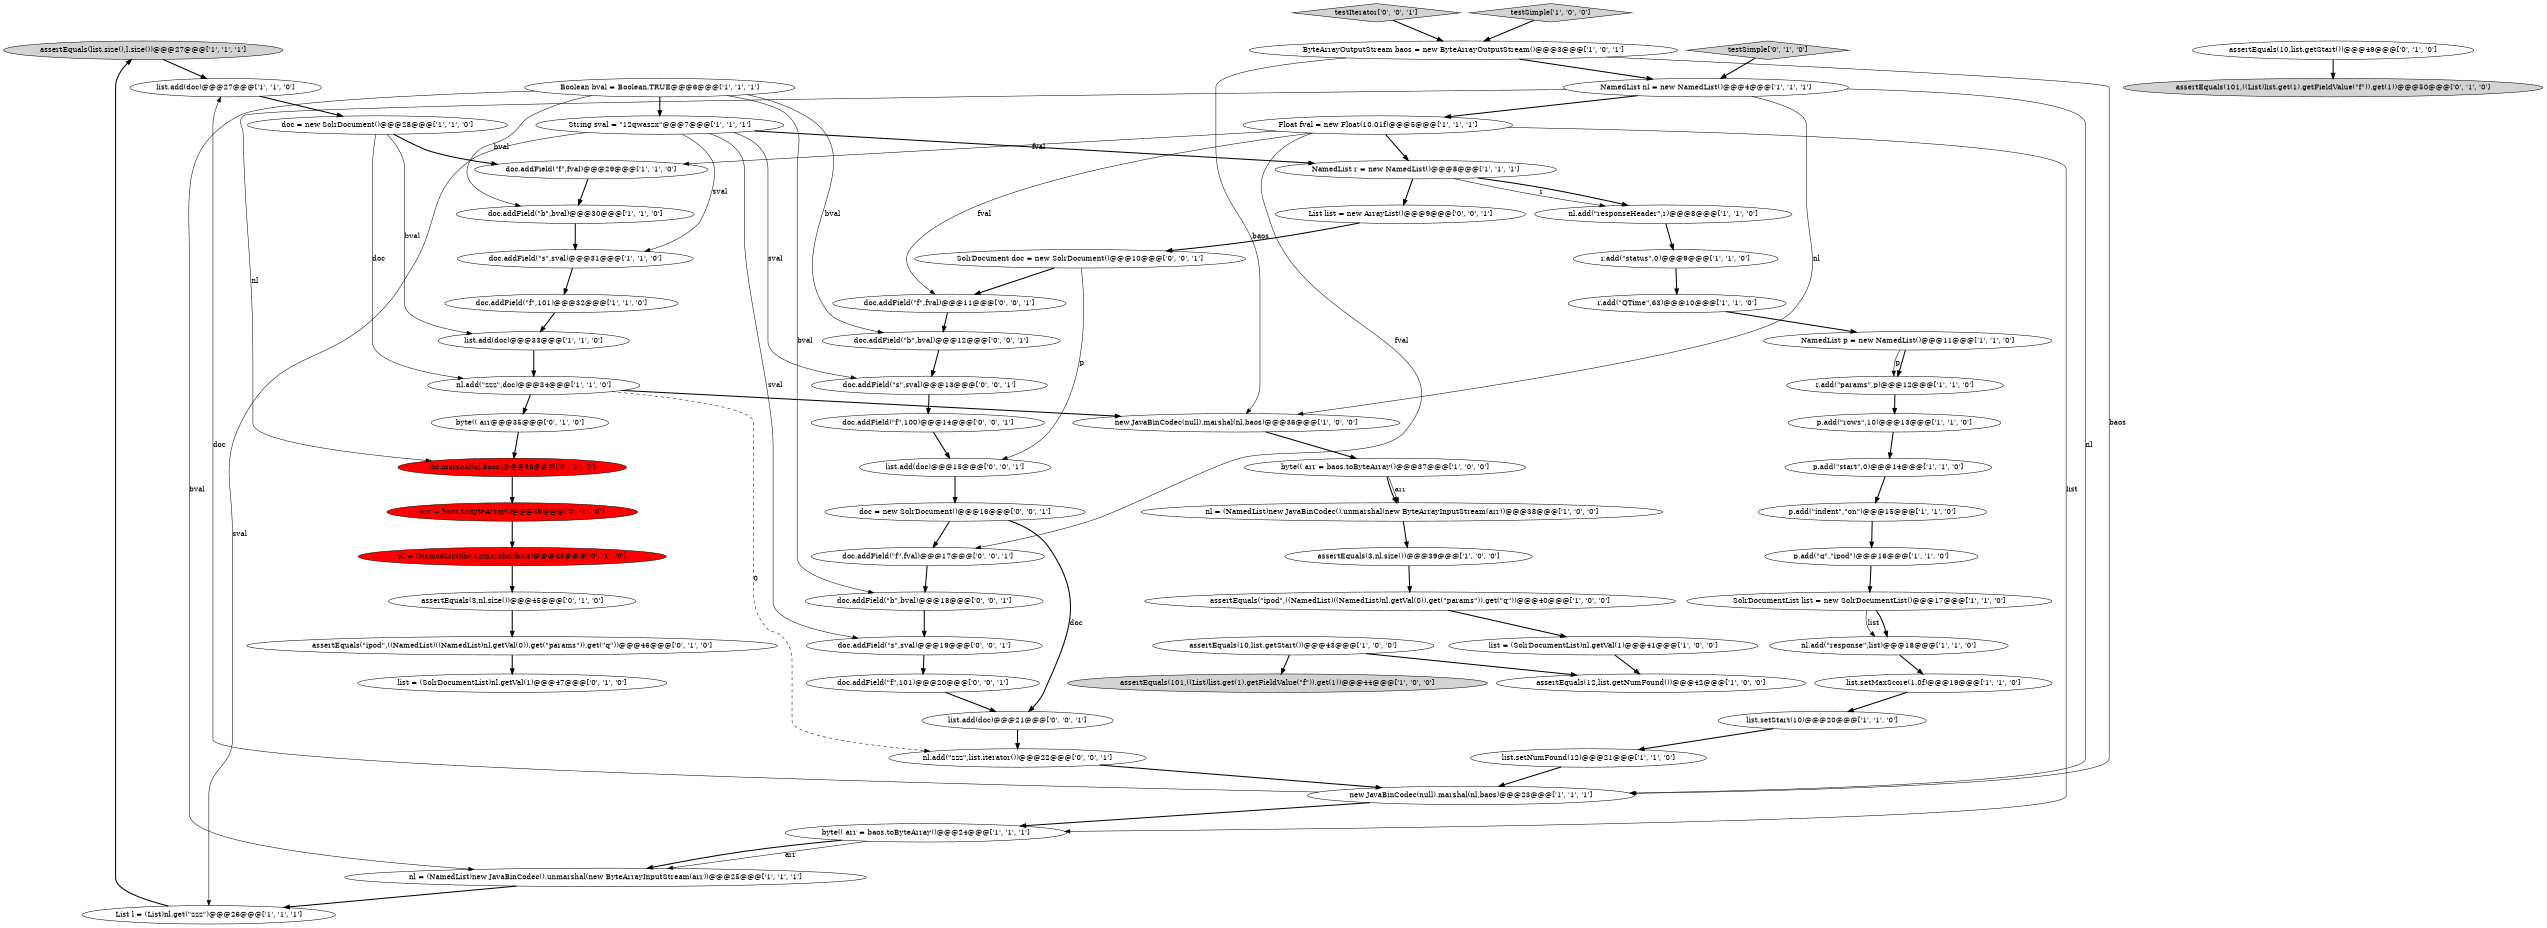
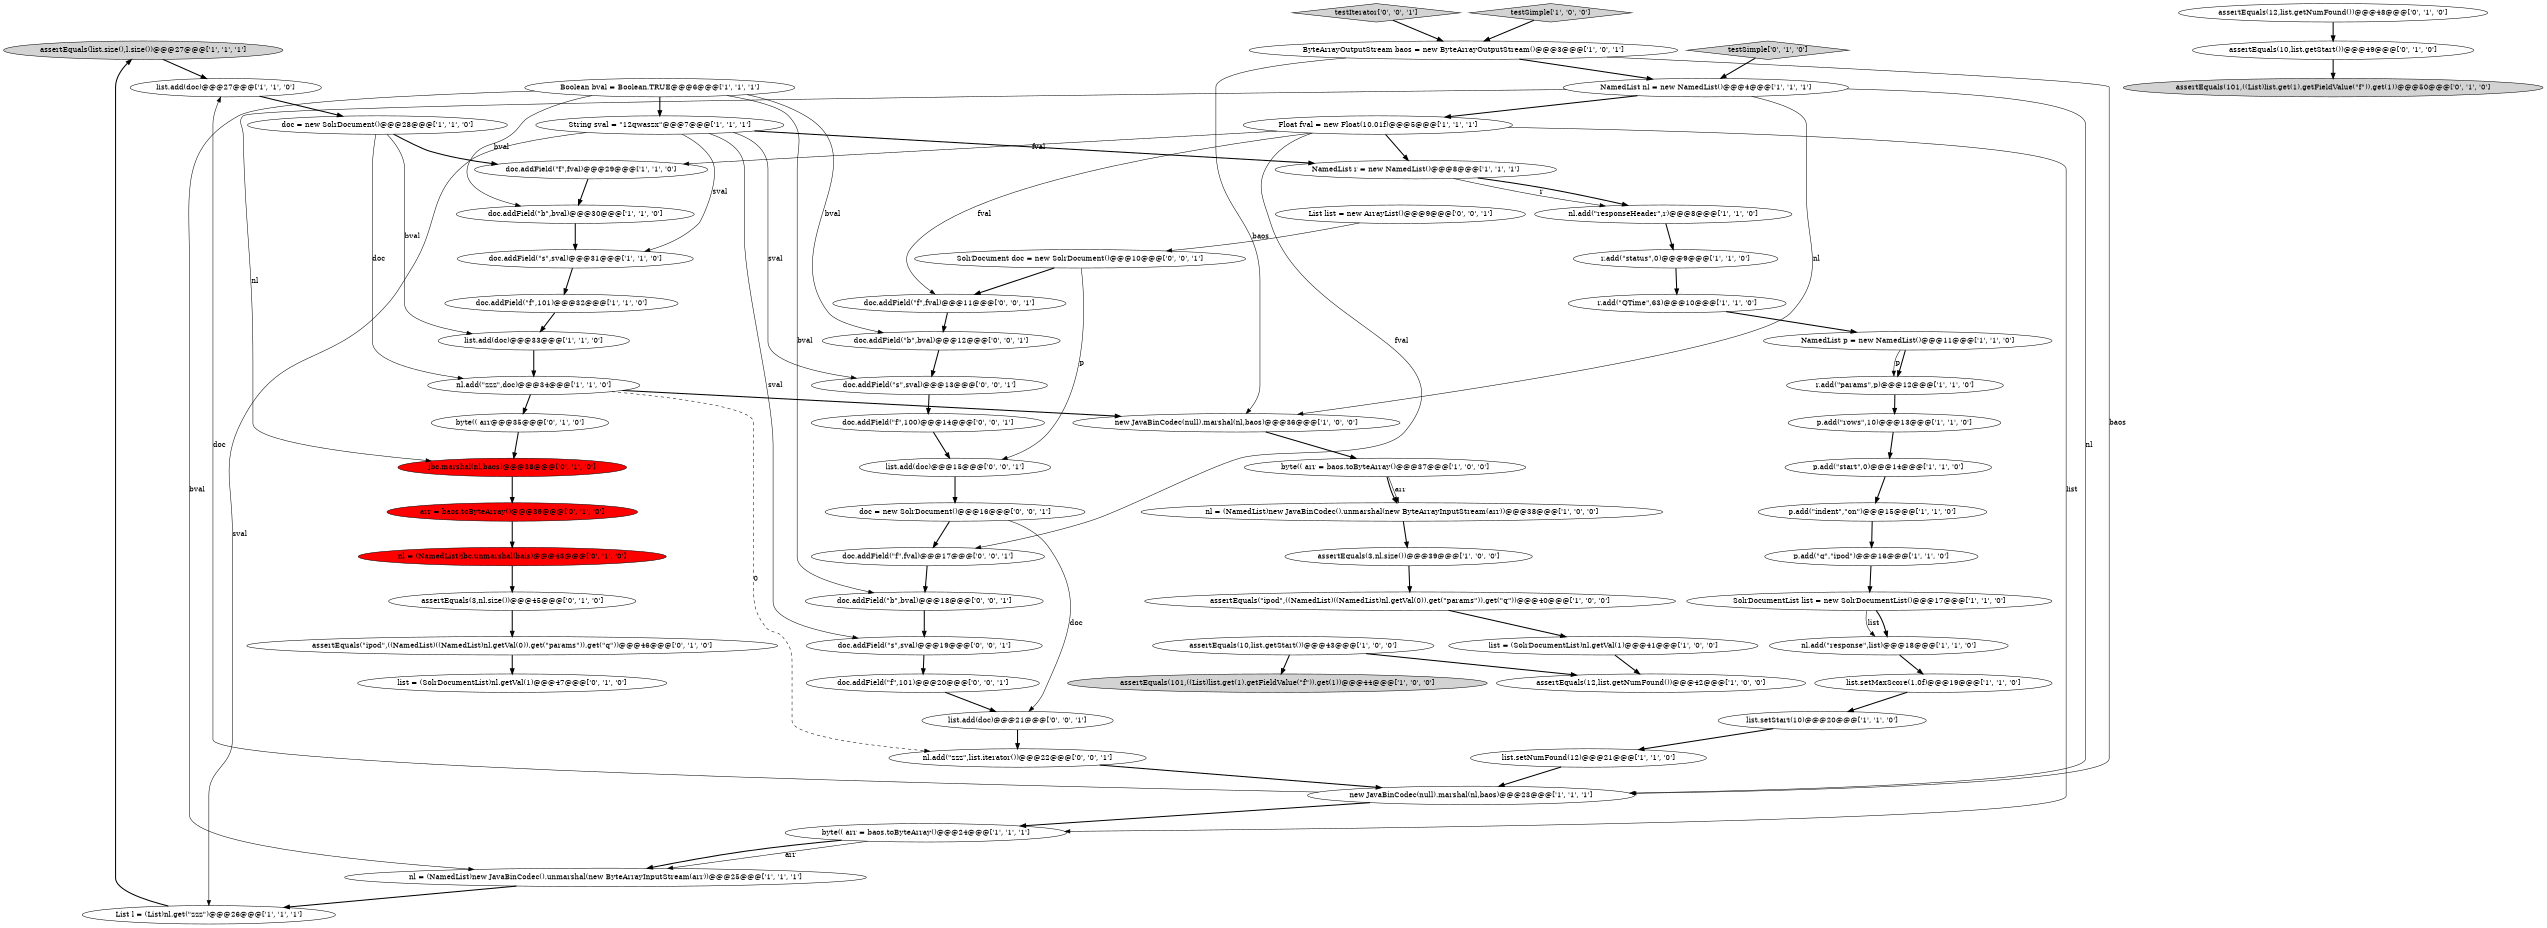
none -> (2333, 13)
(1409, 189) -> none
(1266, 239) -> (1266, 239)
(1070, 605) -> (1070, 605)
